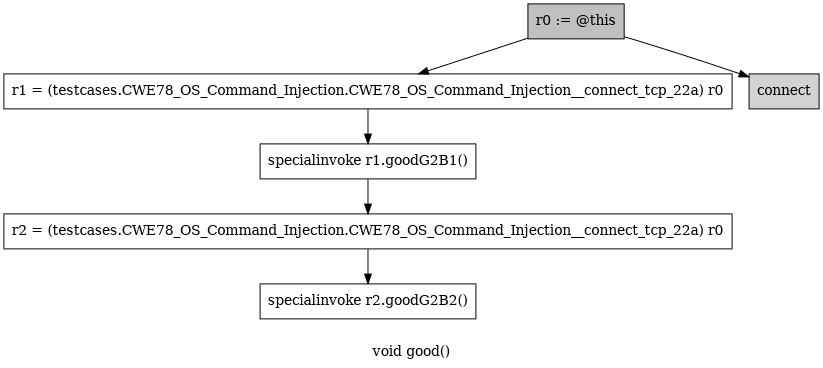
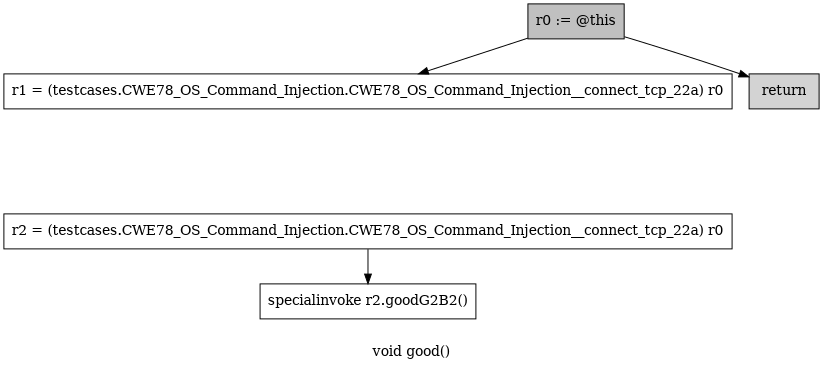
(784, 91) -> (784, 91)
(368, 161) -> none
